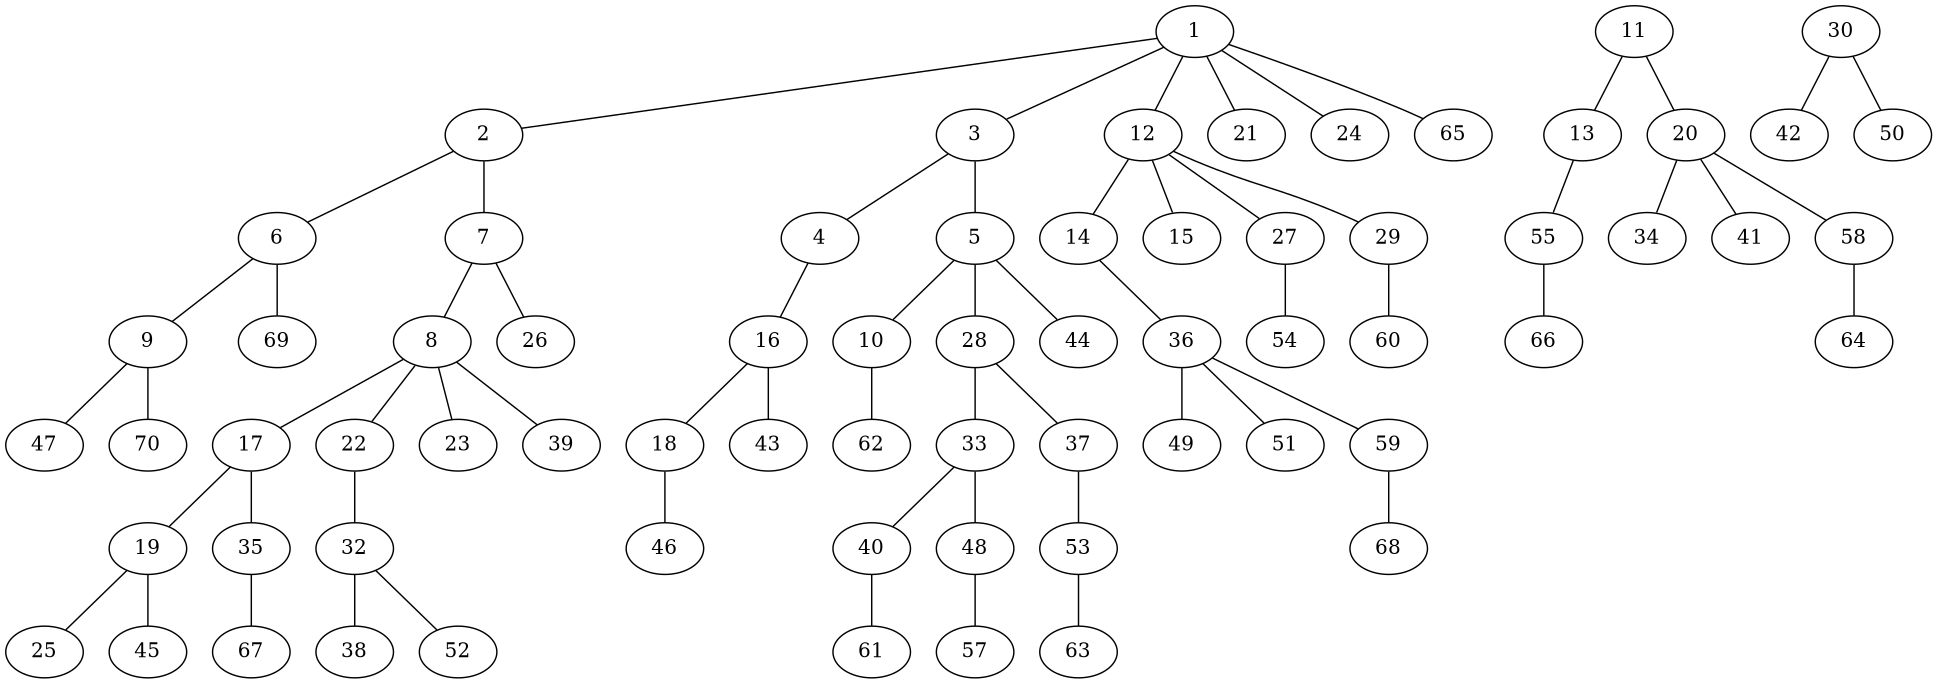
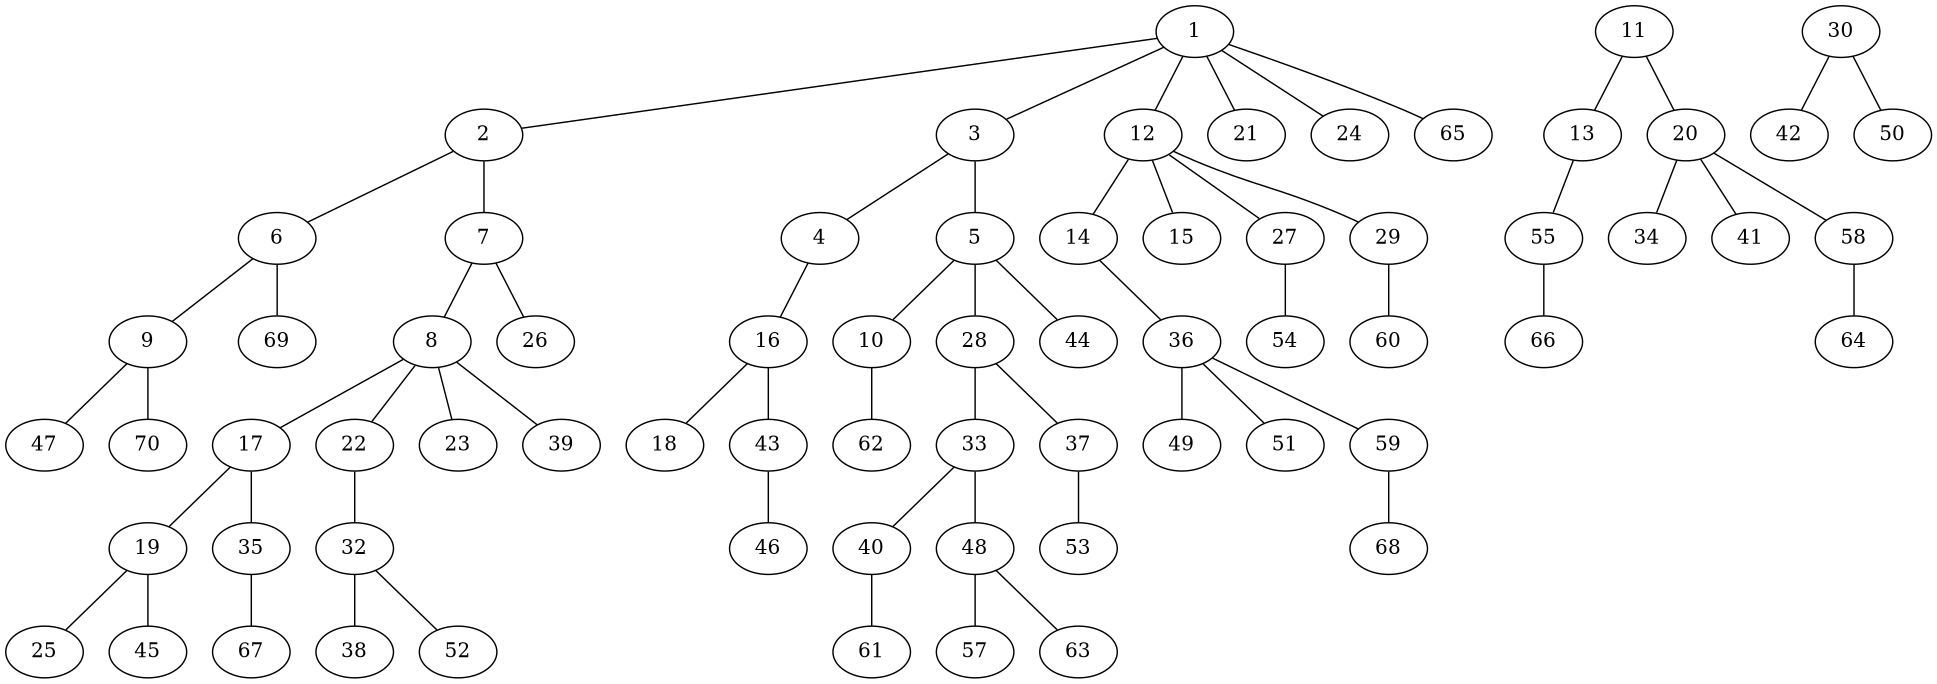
(665, 497) -> (768, 497)
(1079, 600) -> (1027, 600)
